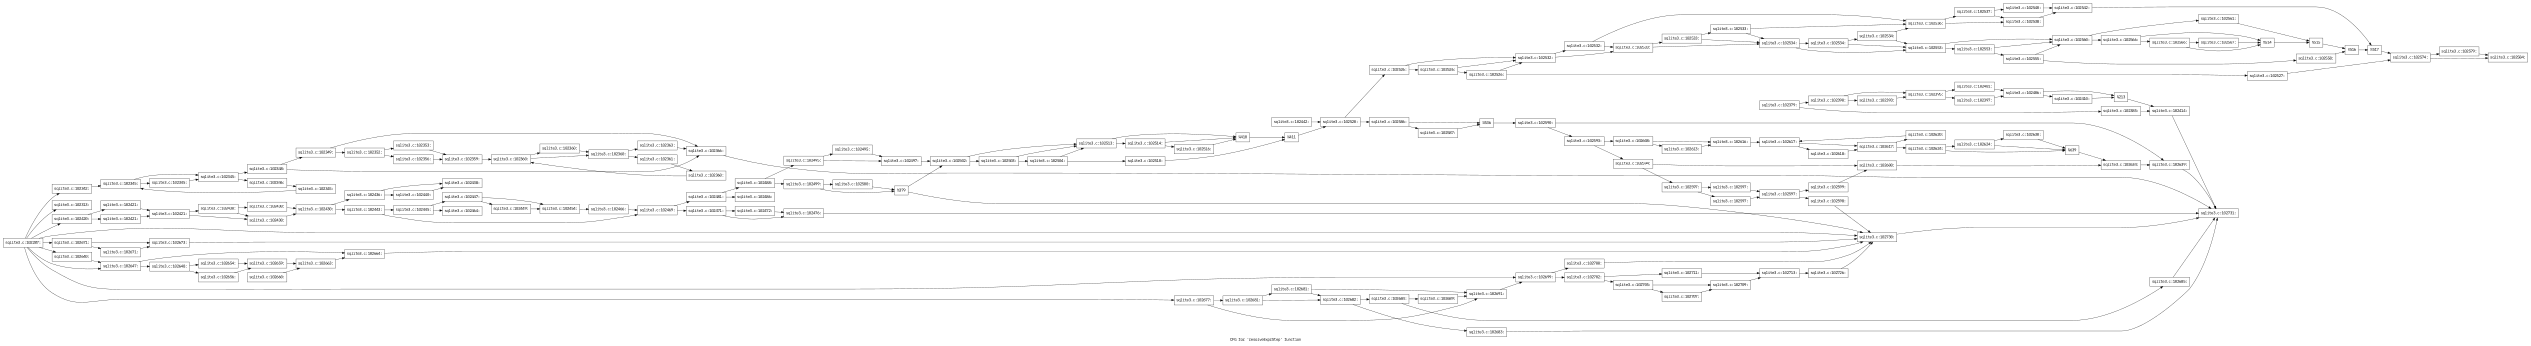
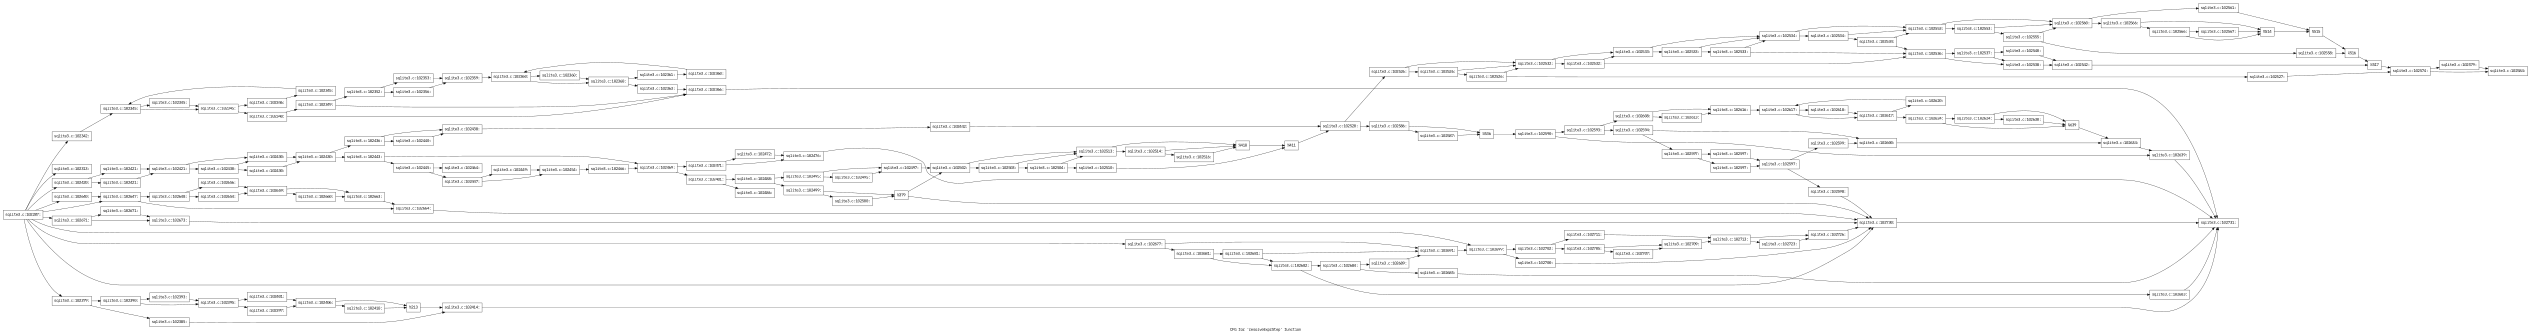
none -> (705, 128)
none -> (290, 194)
none -> (1779, 244)
none -> (36, 260)
